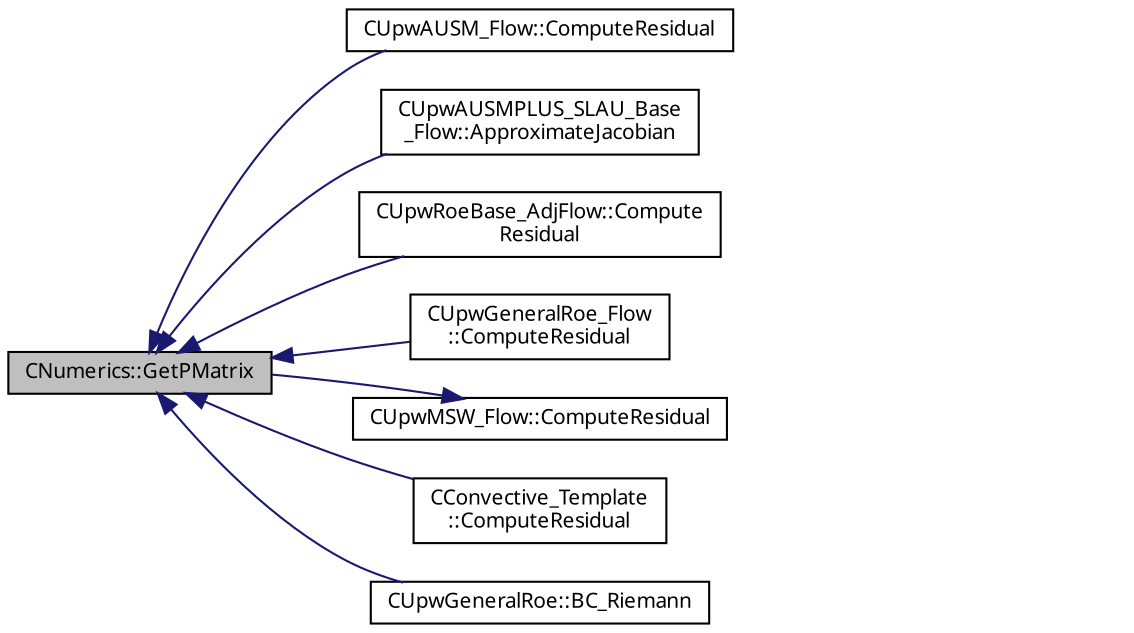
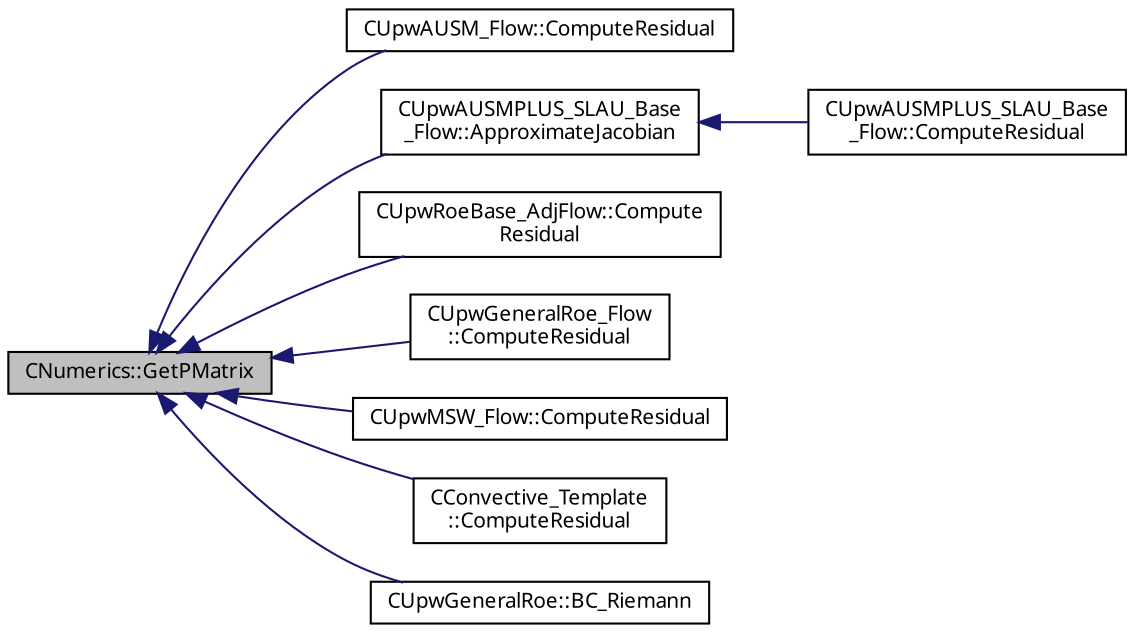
none -> (967, 122)
(357, 384) -> (295, 404)
